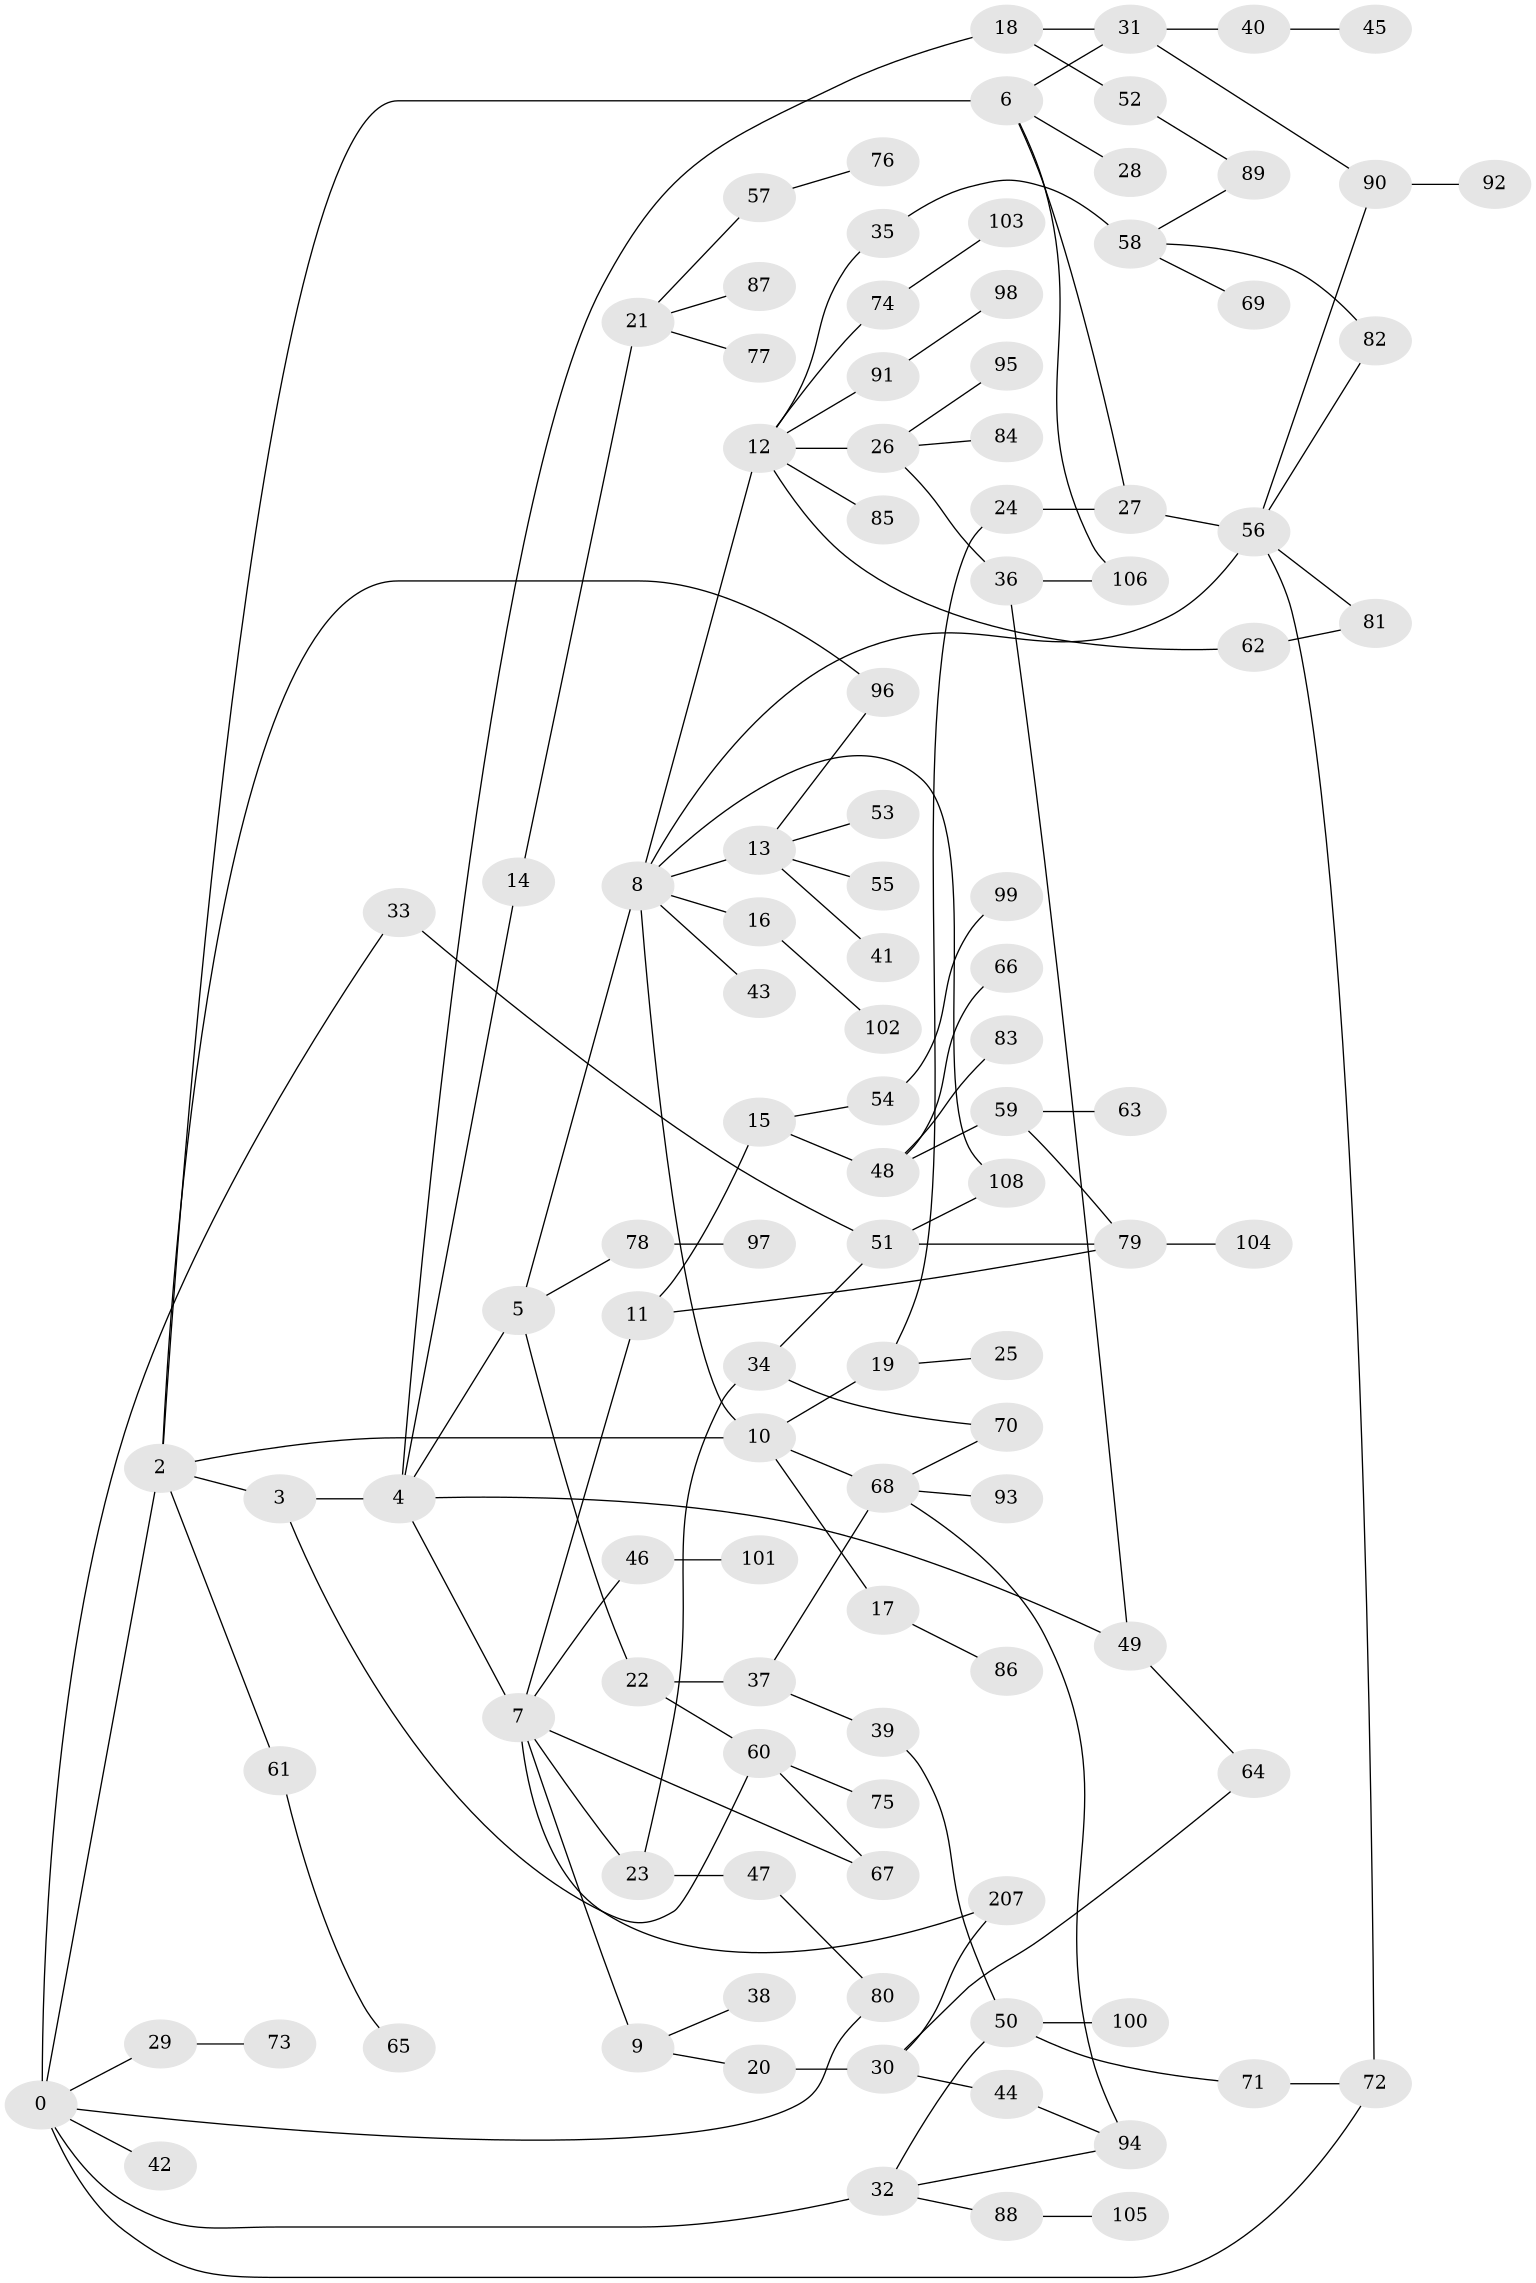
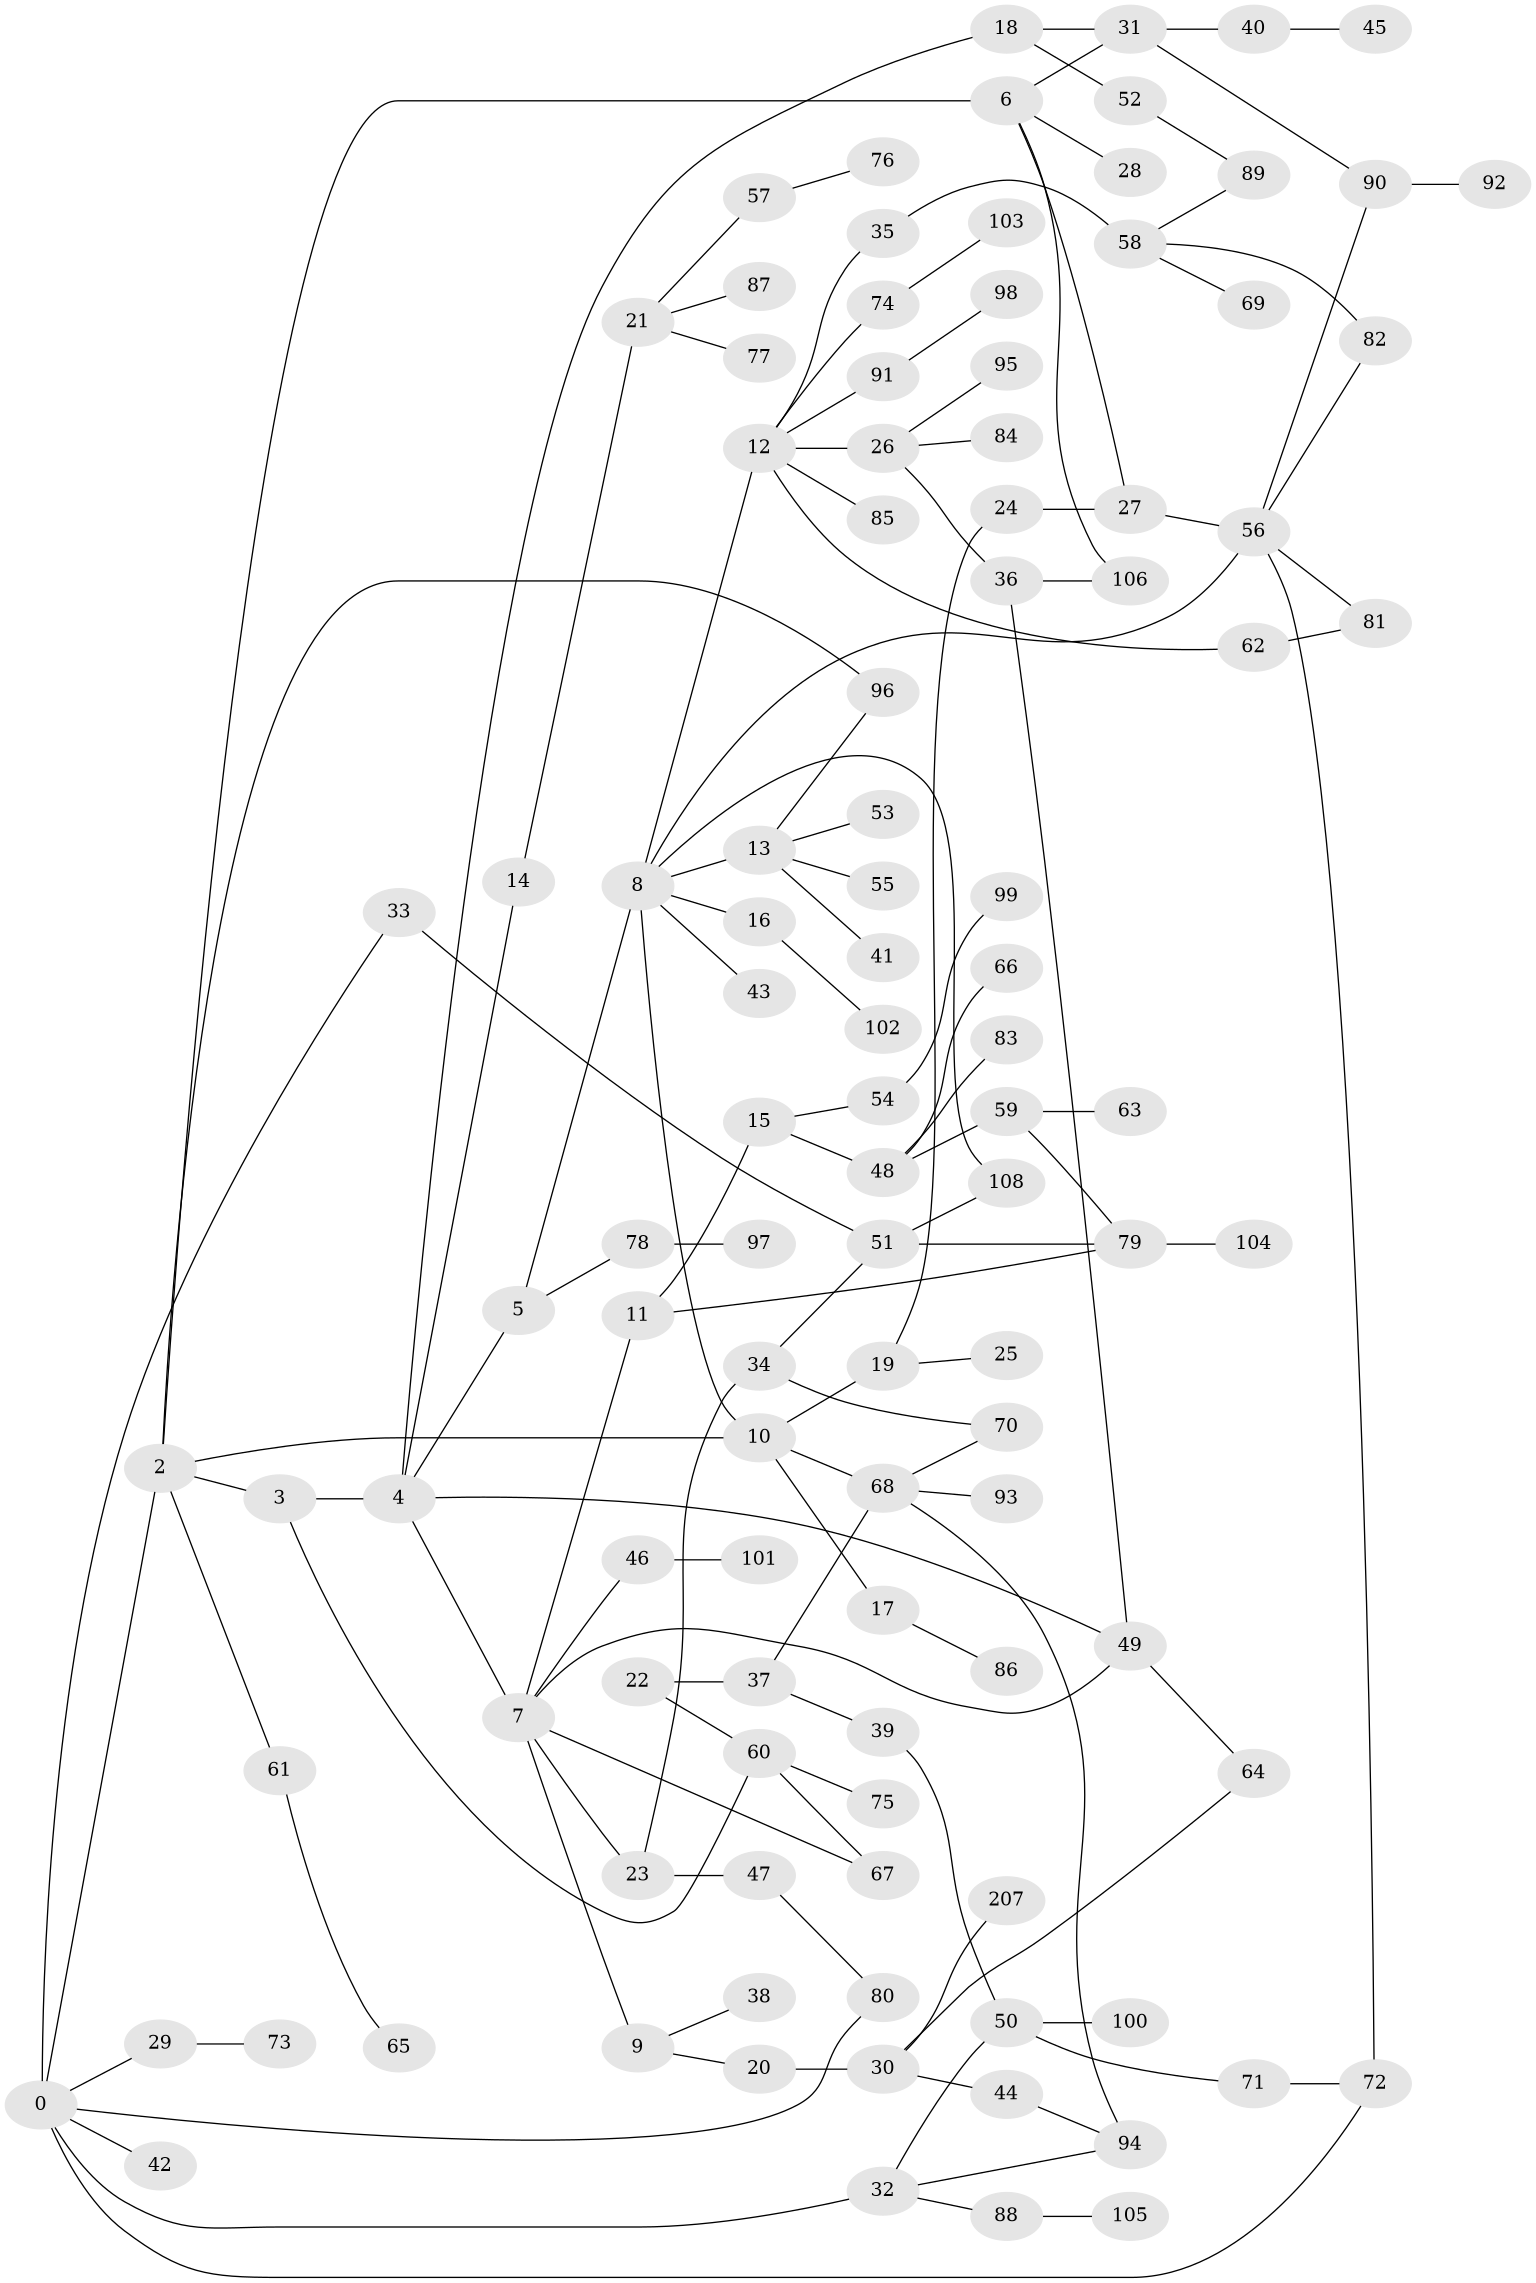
(569, 1490) -> none
(691, 1946) -> (824, 1652)
